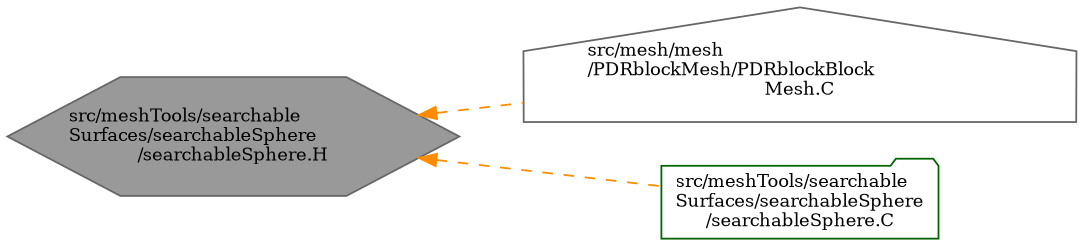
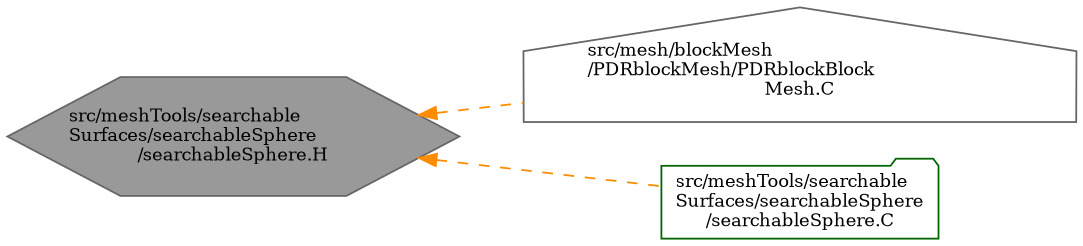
(800, 71) -> (800, 71)
